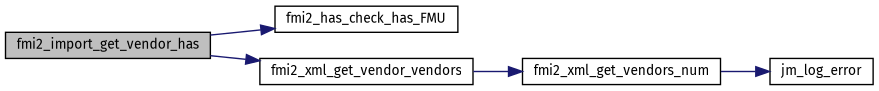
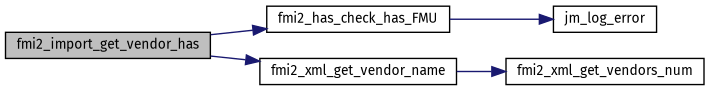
(366, 72) -> (358, 72)
(738, 72) -> (495, 19)
